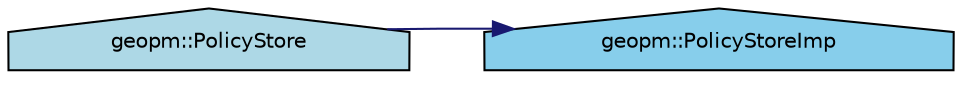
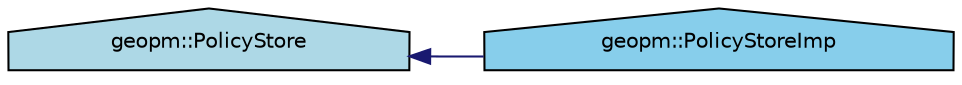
(440, 29) -> (457, 57)
